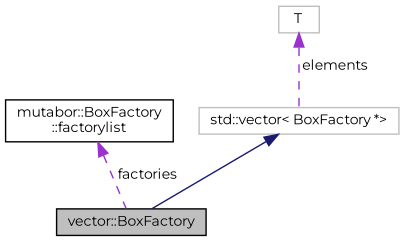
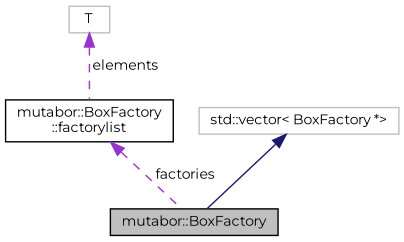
(299, 77) -> (89, 73)
(131, 222) -> (194, 222)
